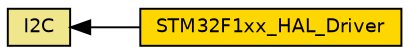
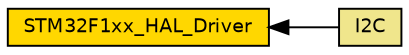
(115, 27) -> (314, 27)
